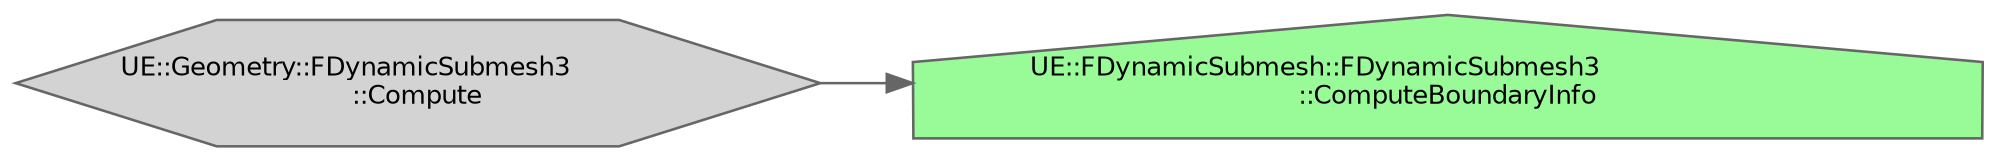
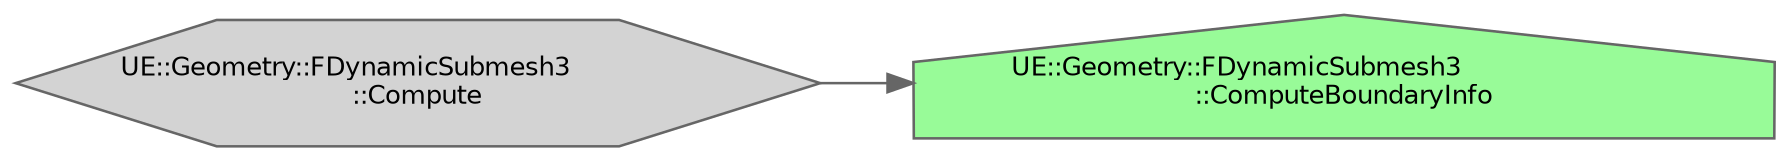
(1448, 83) -> (1344, 83)
